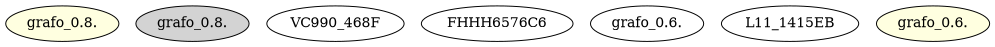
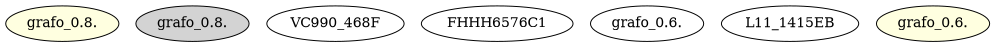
(497, 24) -> (497, 24)
